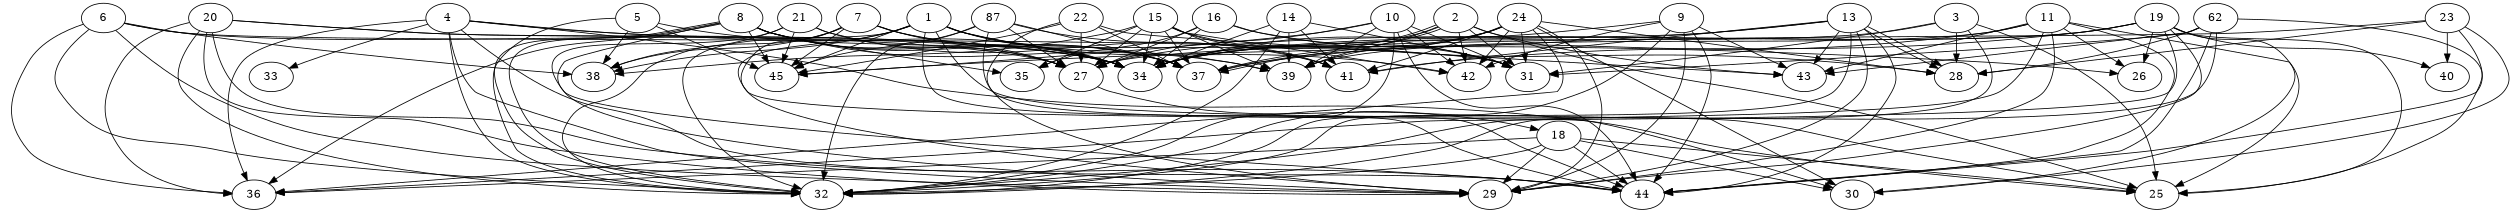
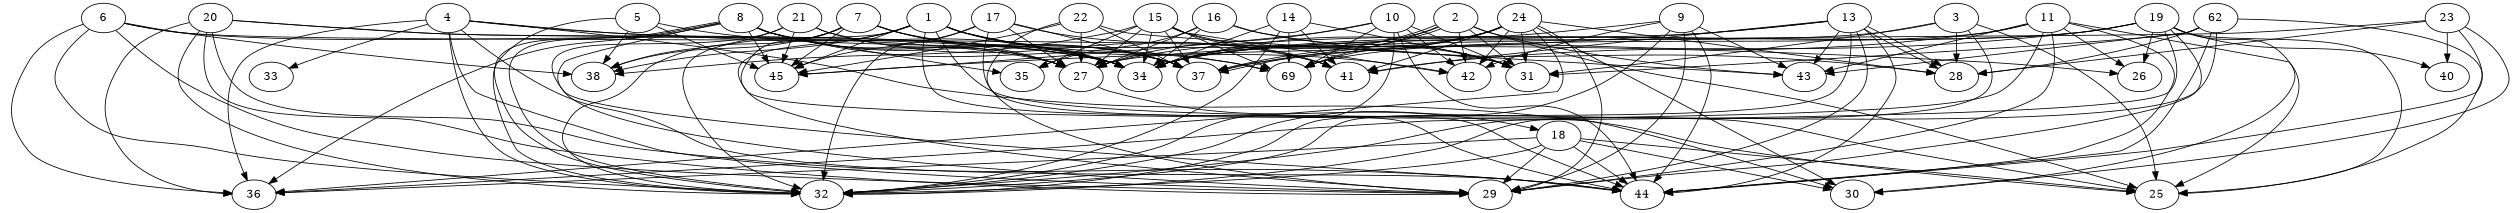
(994, 18) -> (994, 18)
(1289, 77) -> (1289, 77)
